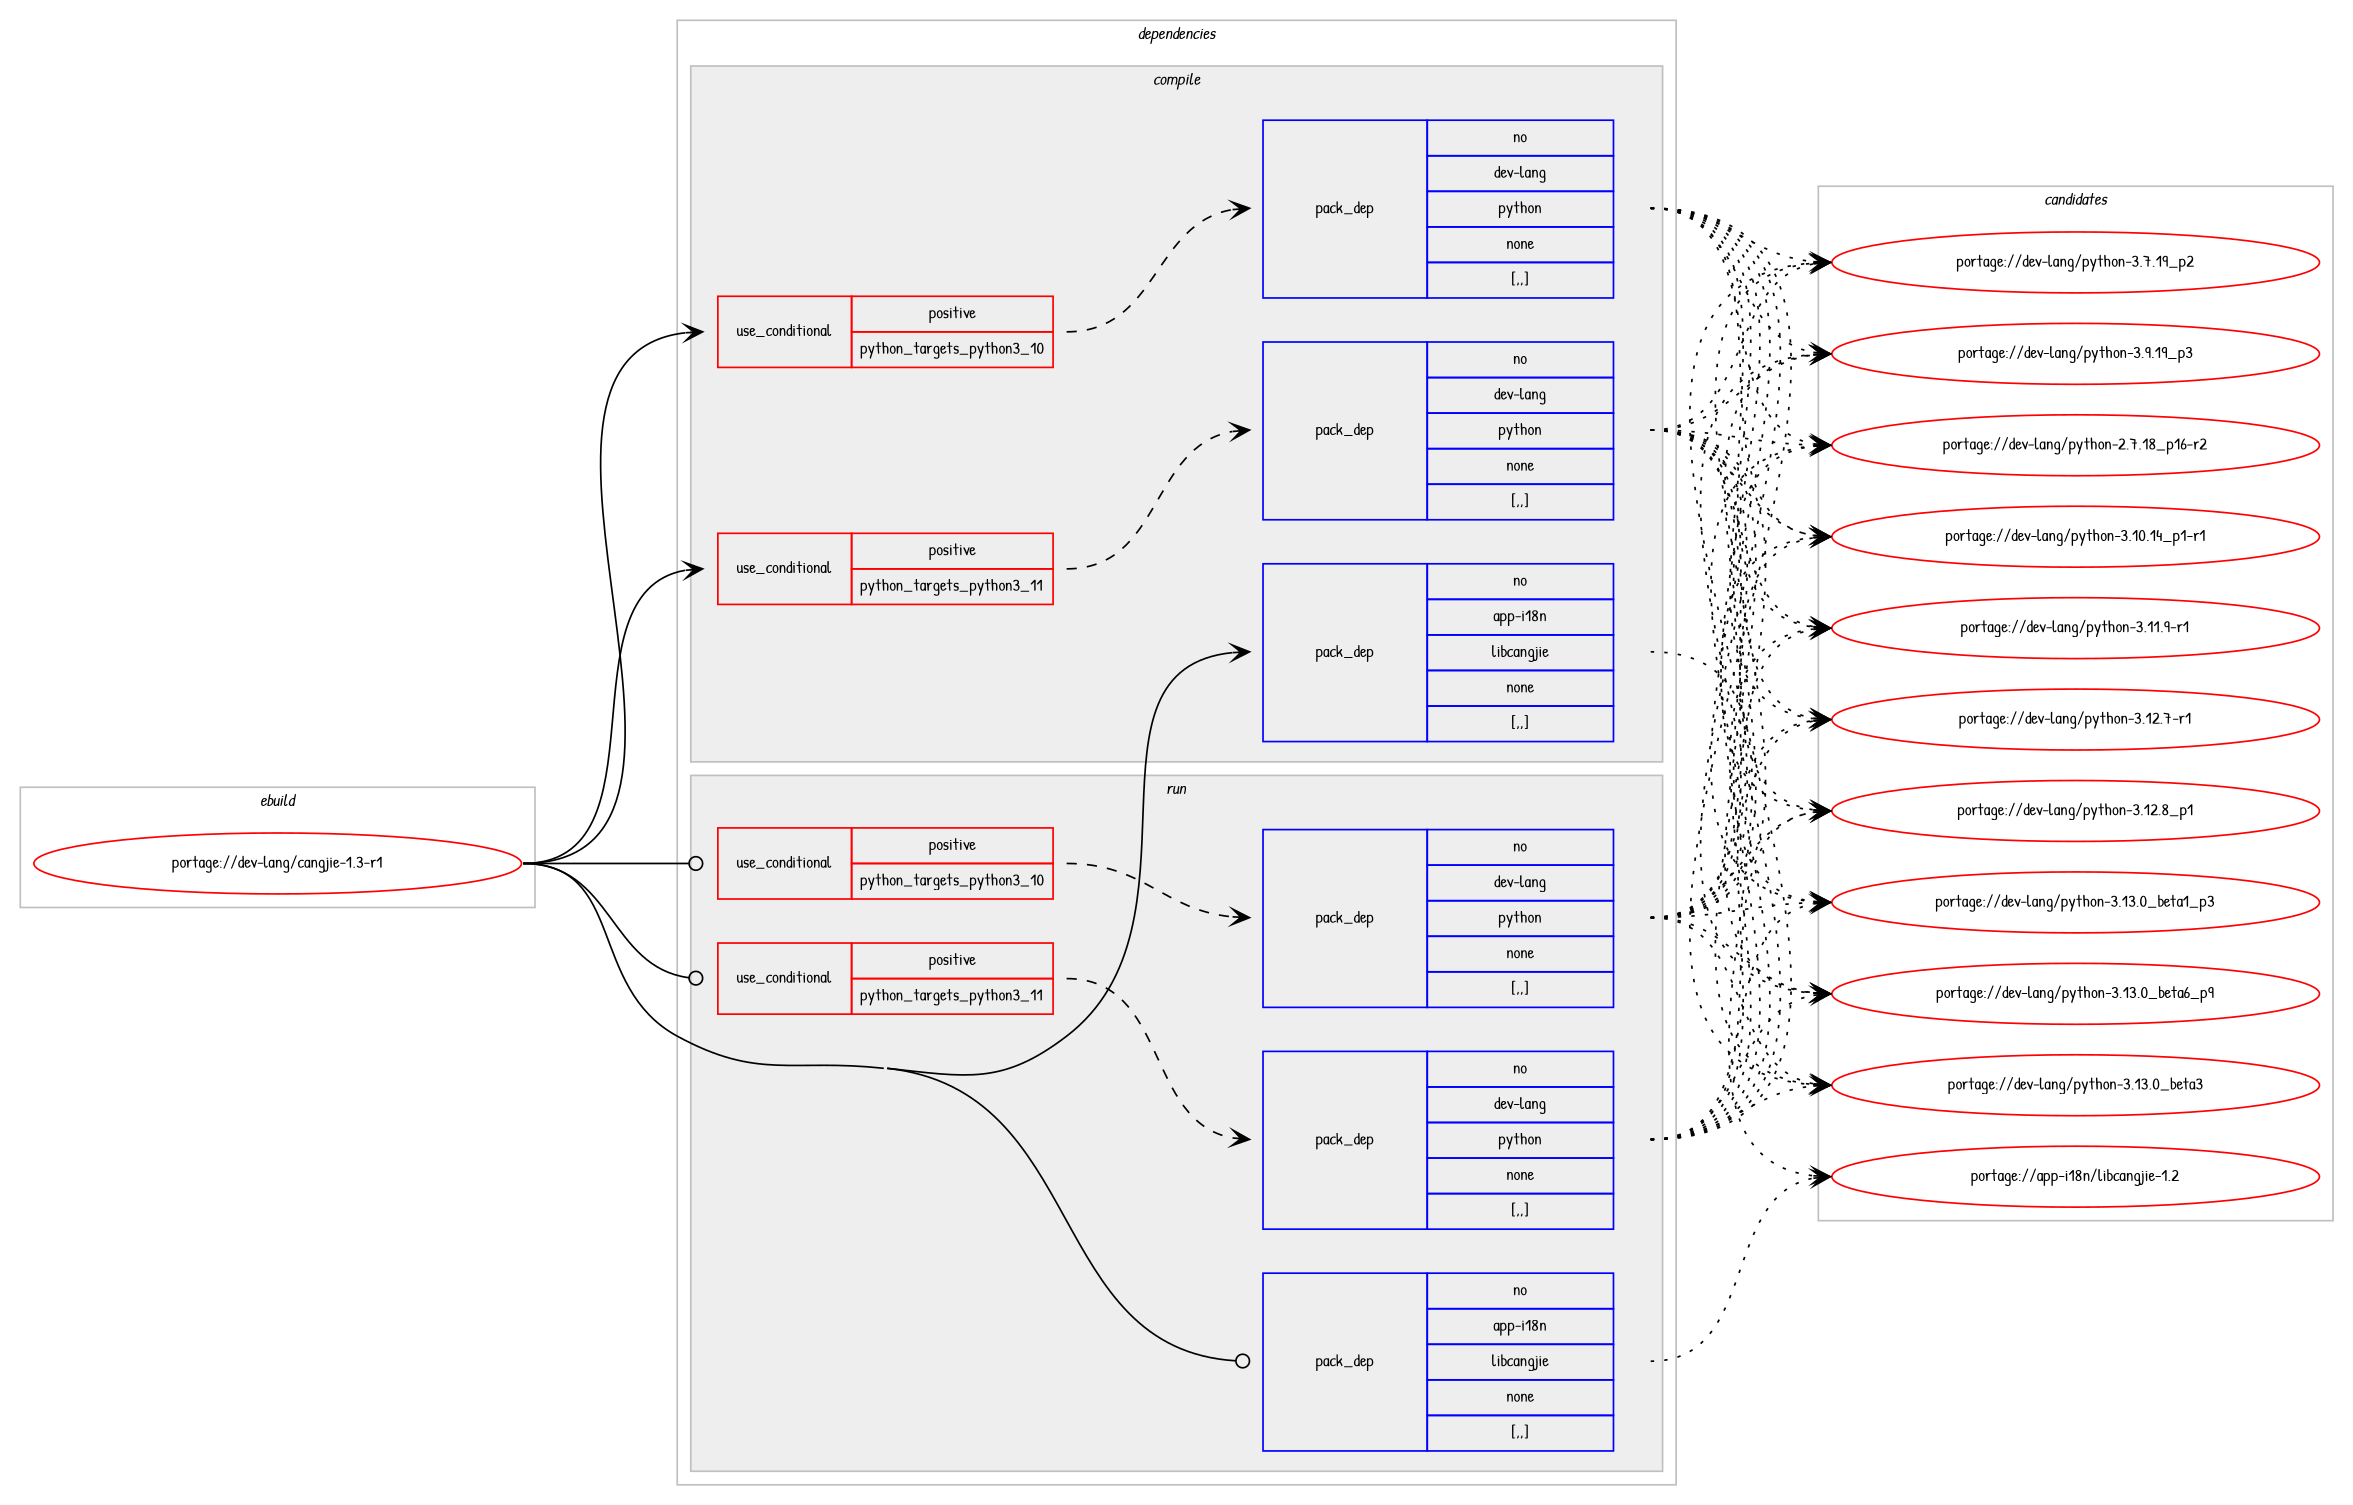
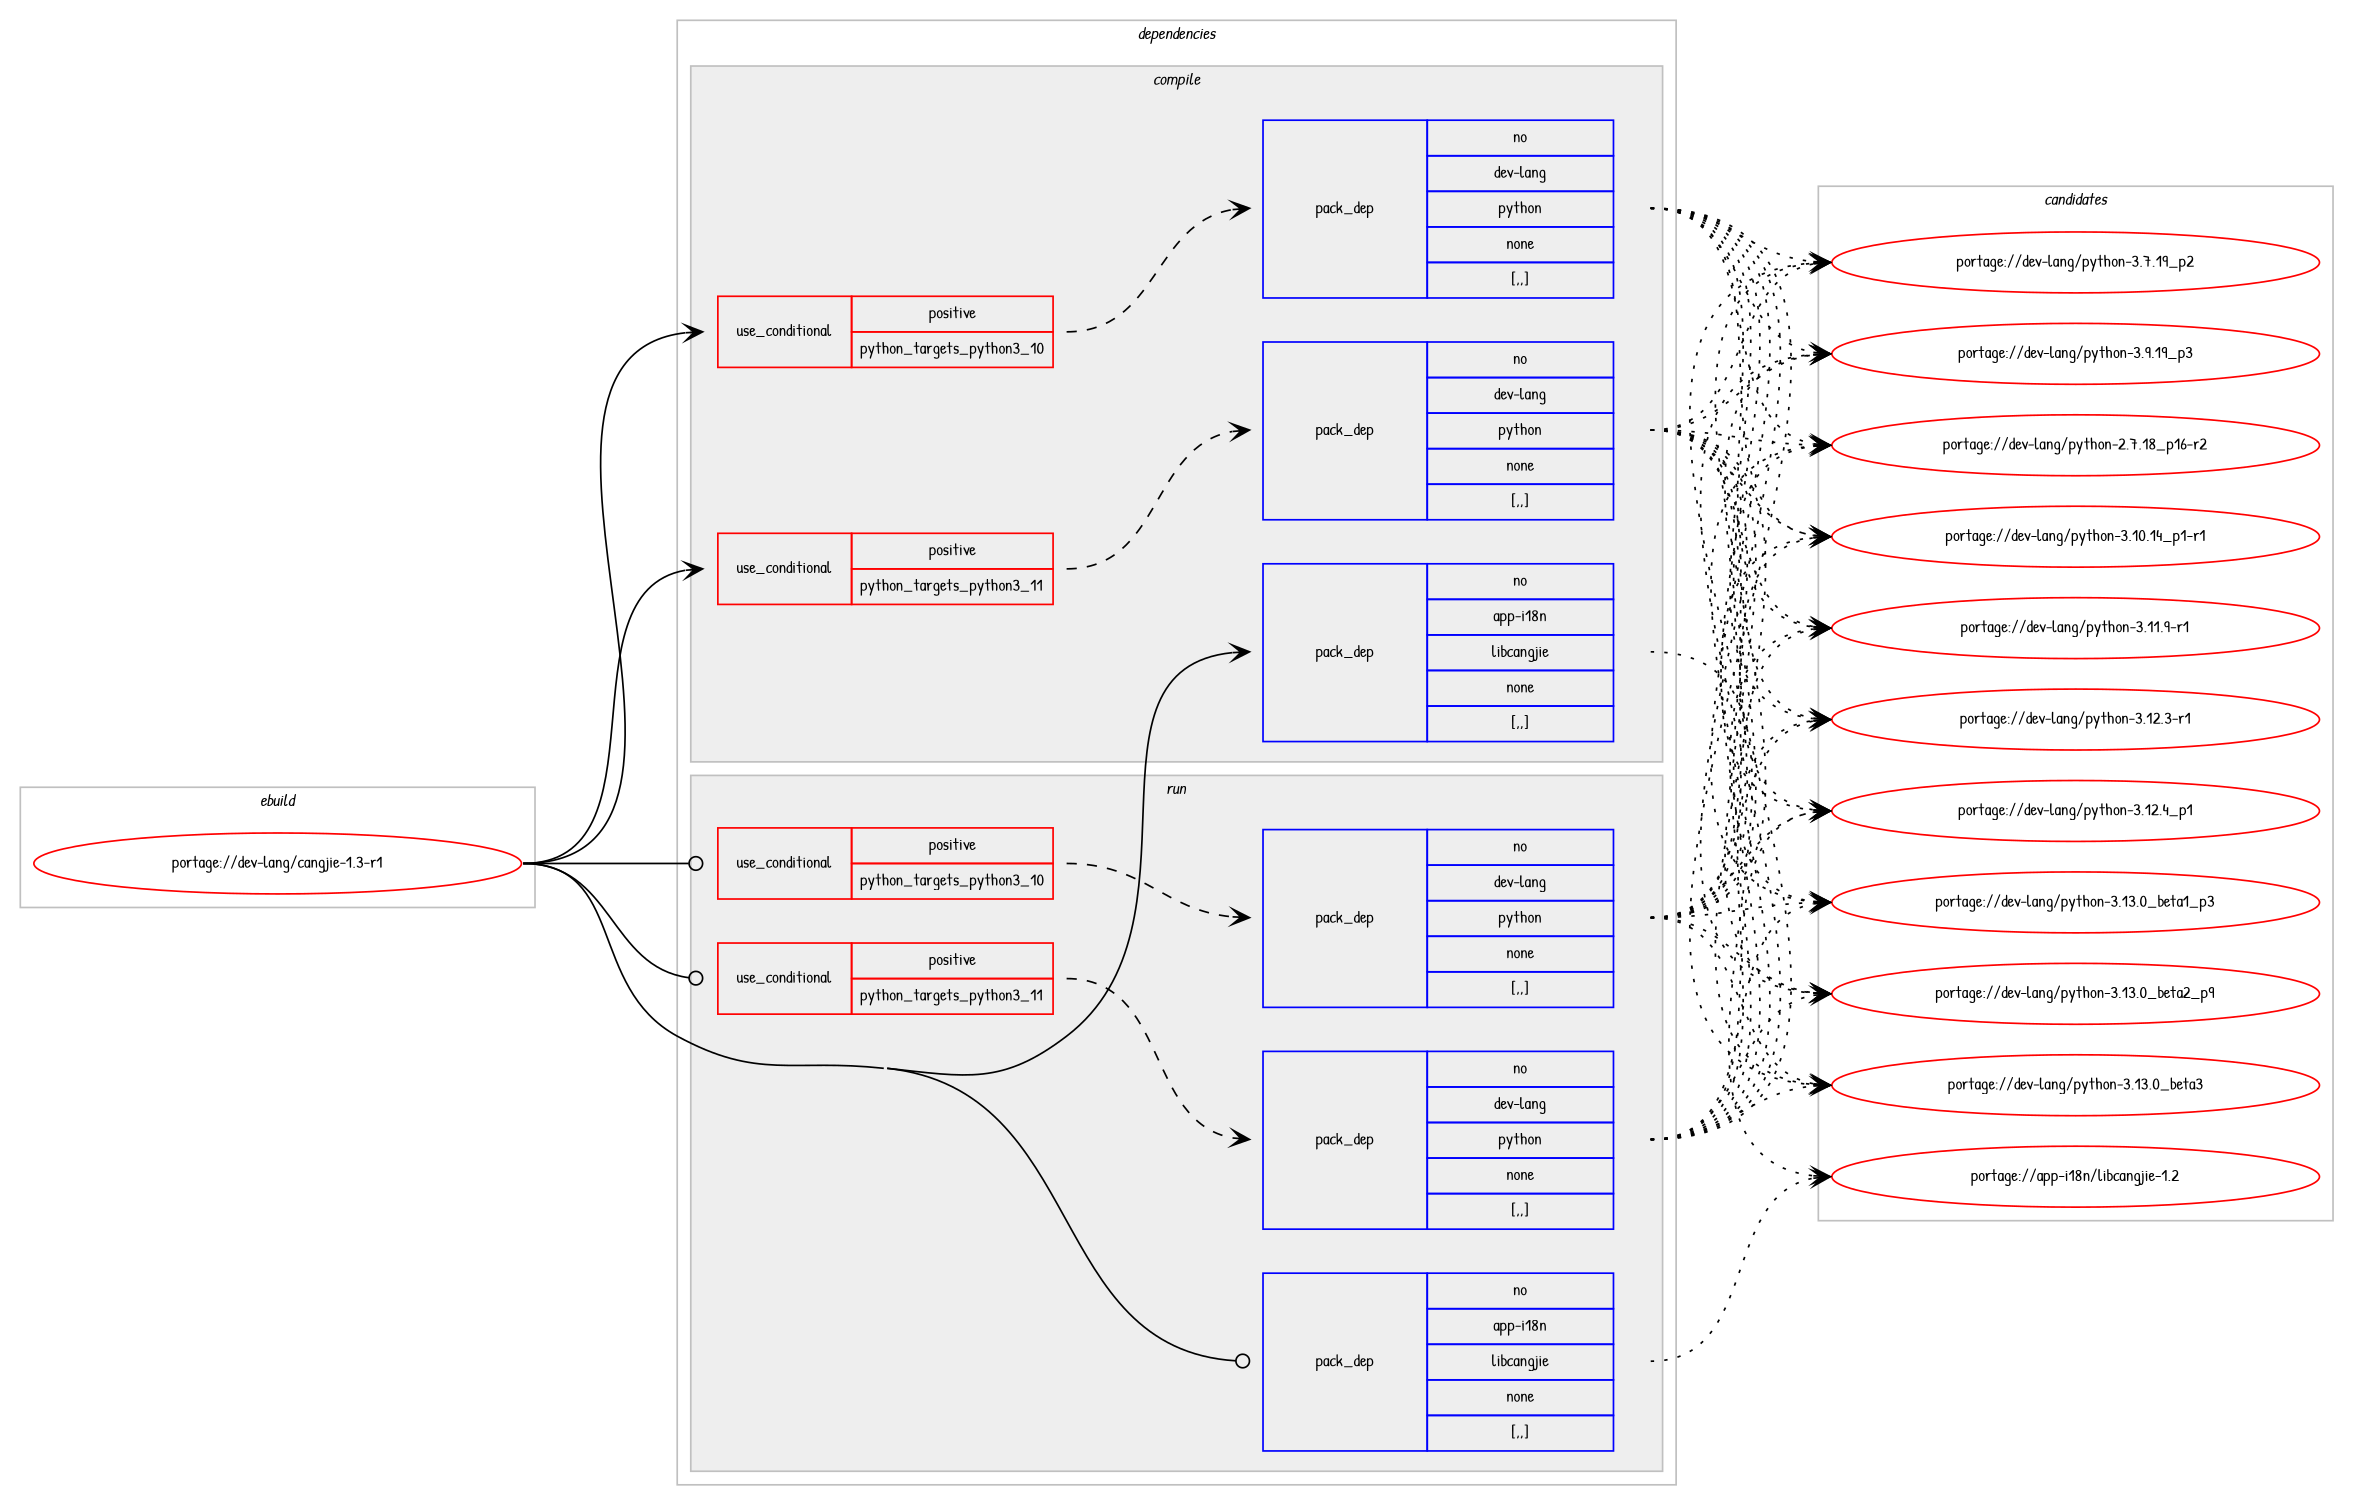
(2076, 720) -> (2076, 720)
(2076, 811) -> (2076, 811)
(2076, 994) -> (2076, 994)
